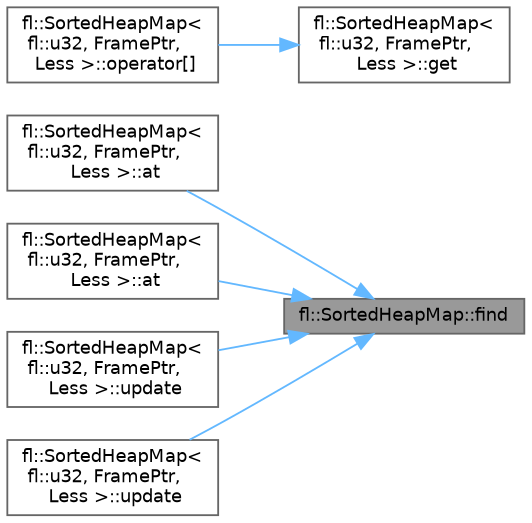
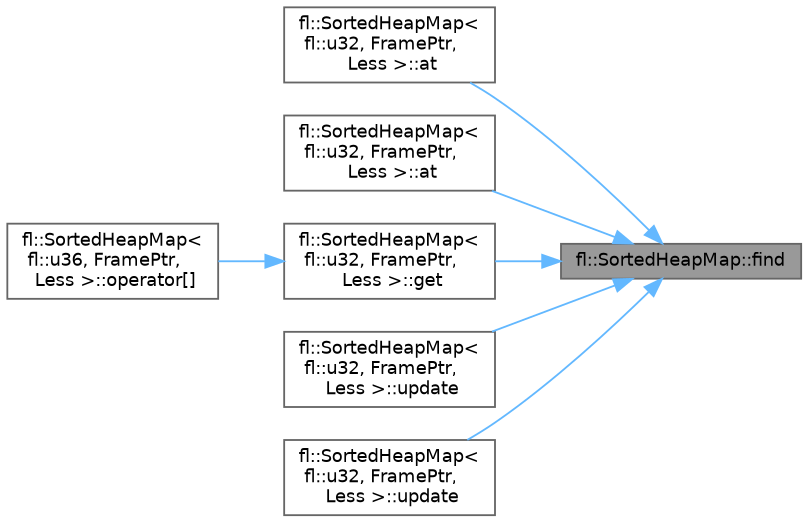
(113, 45) -> (113, 261)
none -> (519, 261)
